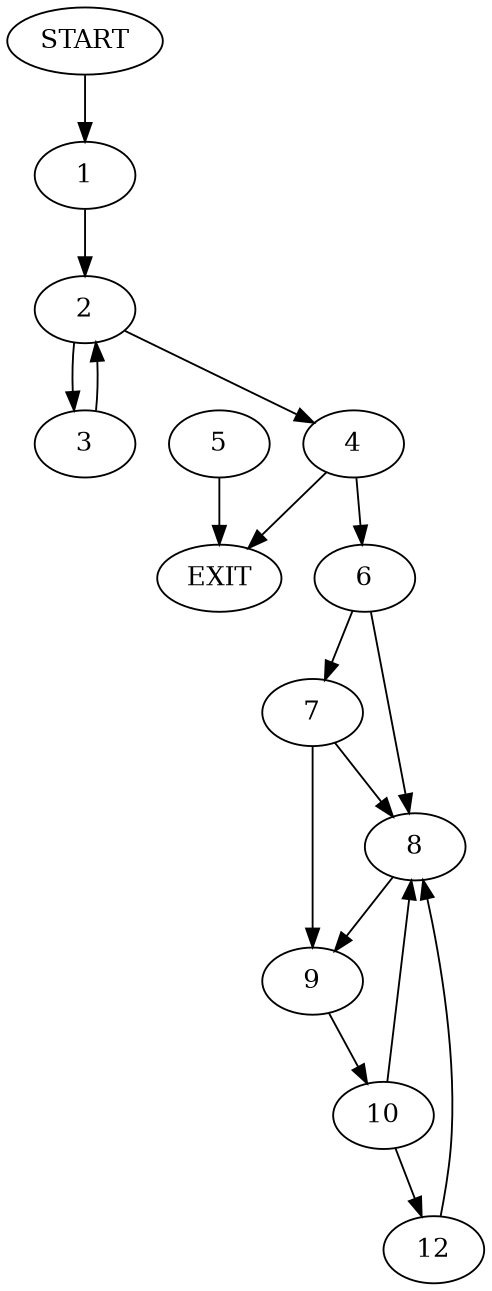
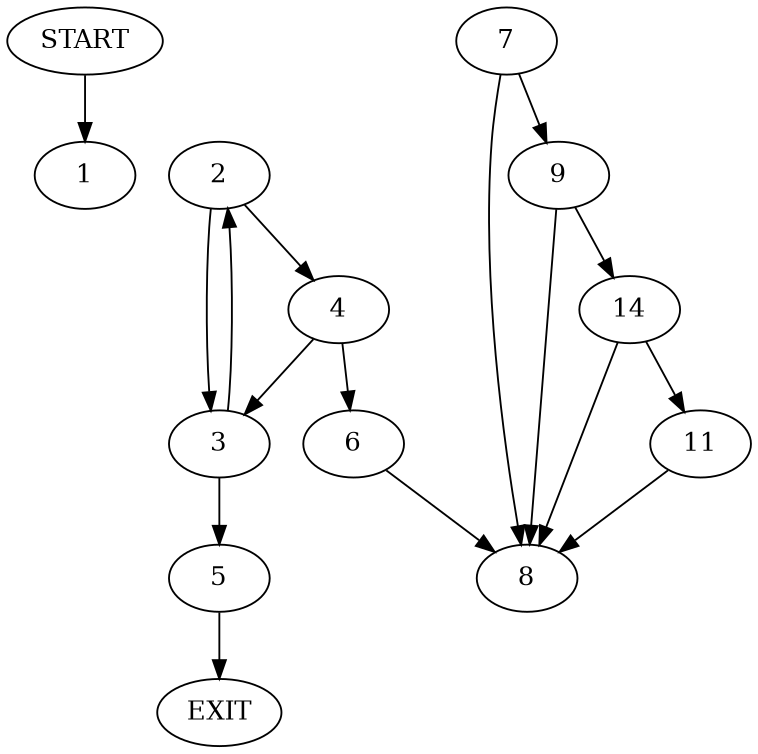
(85, 233) -> none
none -> (219, 502)
(294, 503) -> (285, 370)
(342, 637) -> none
(370, 907) -> (544, 367)
(384, 1115) -> (630, 310)
(434, 1250) -> (701, 444)
